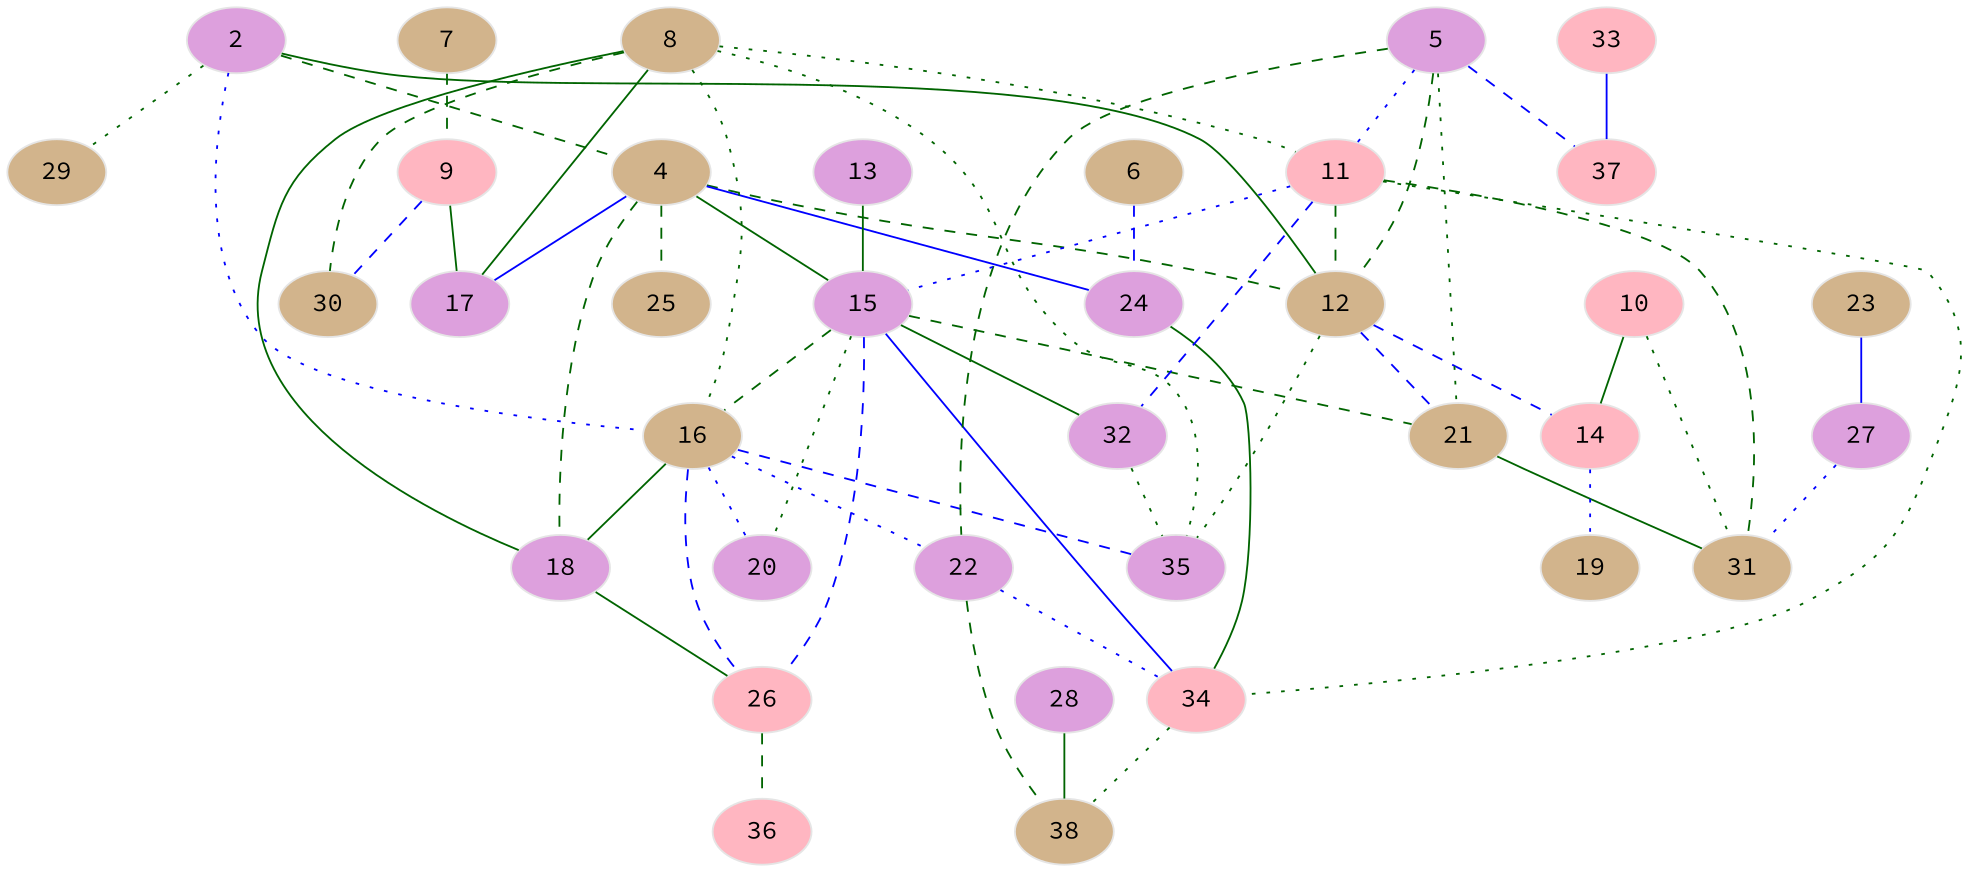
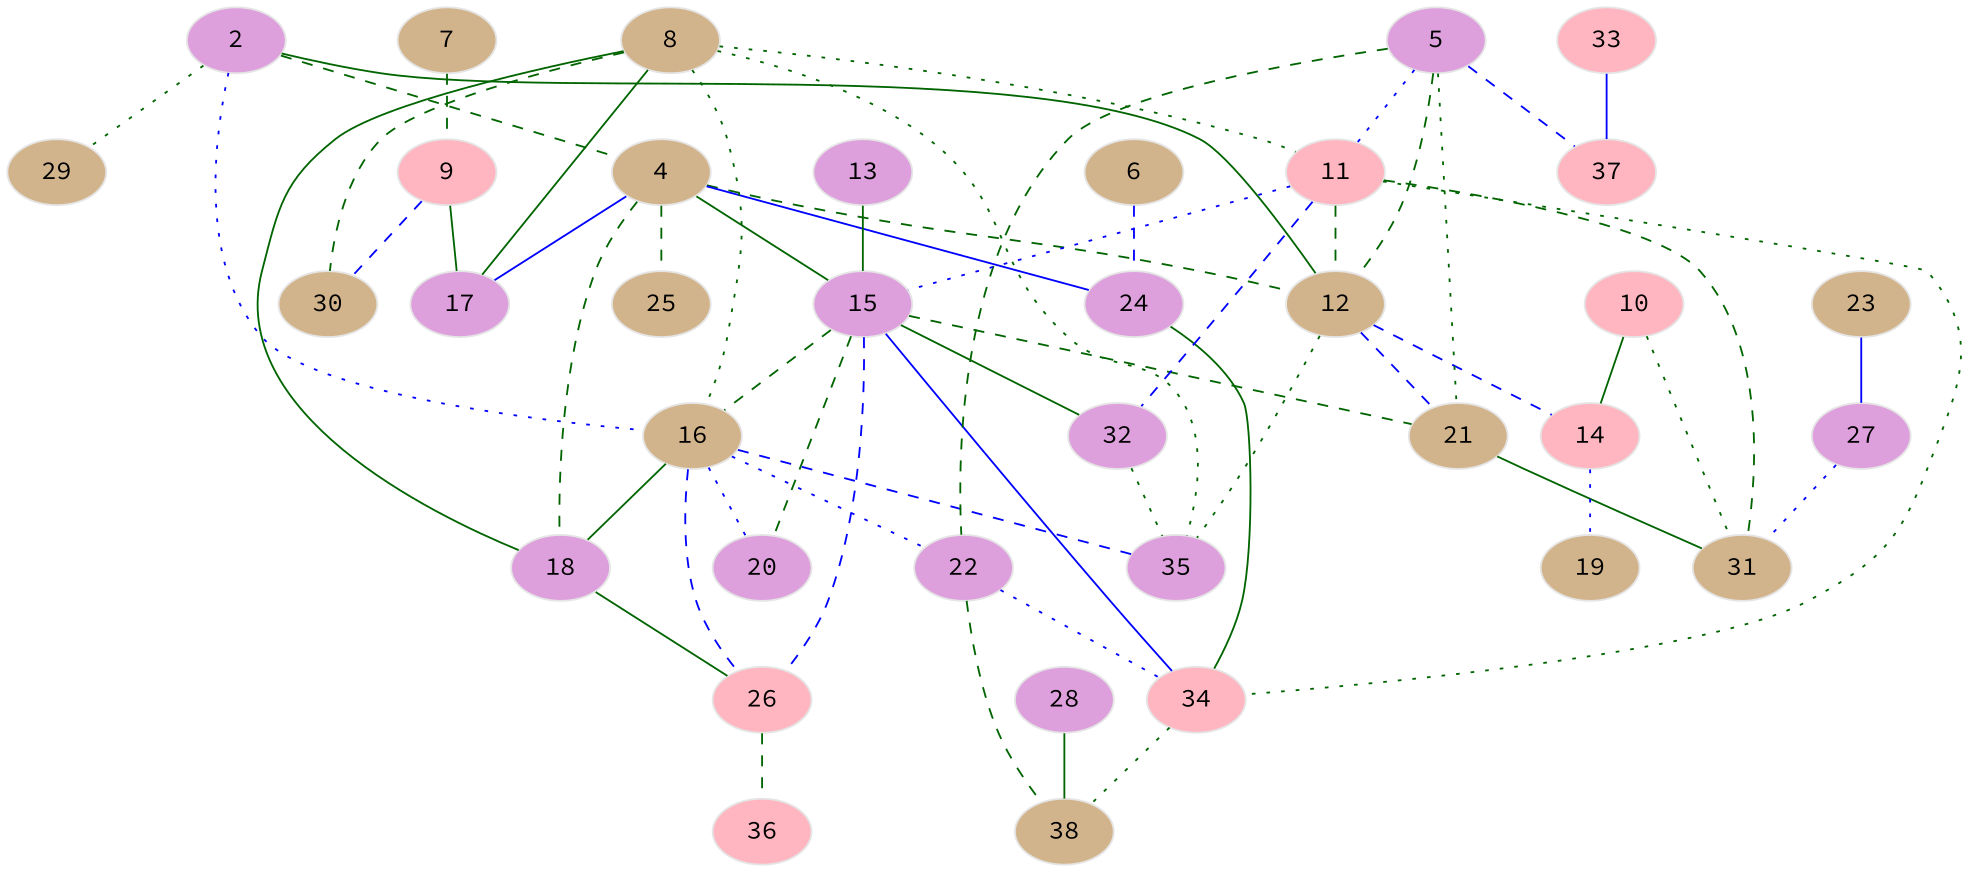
(813, 436) -> (813, 436)
